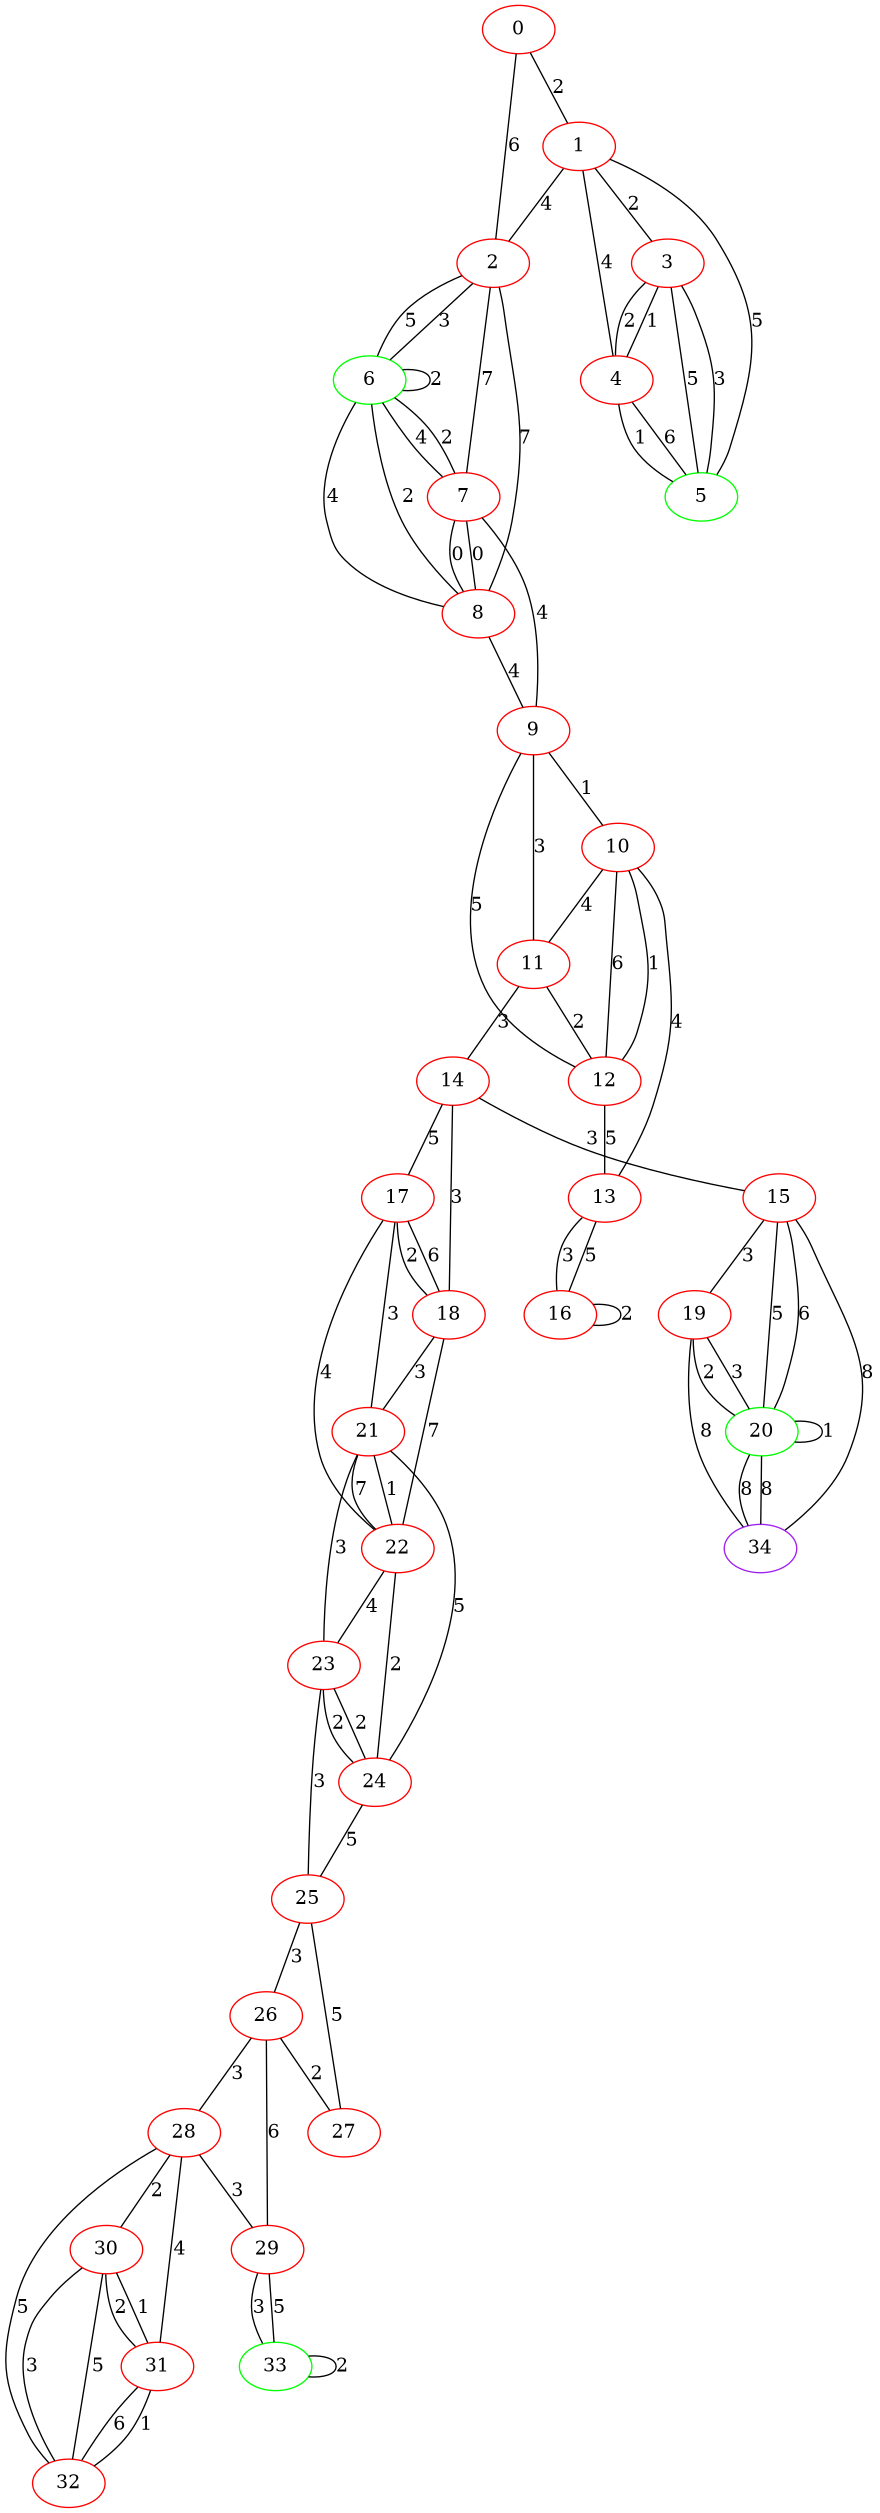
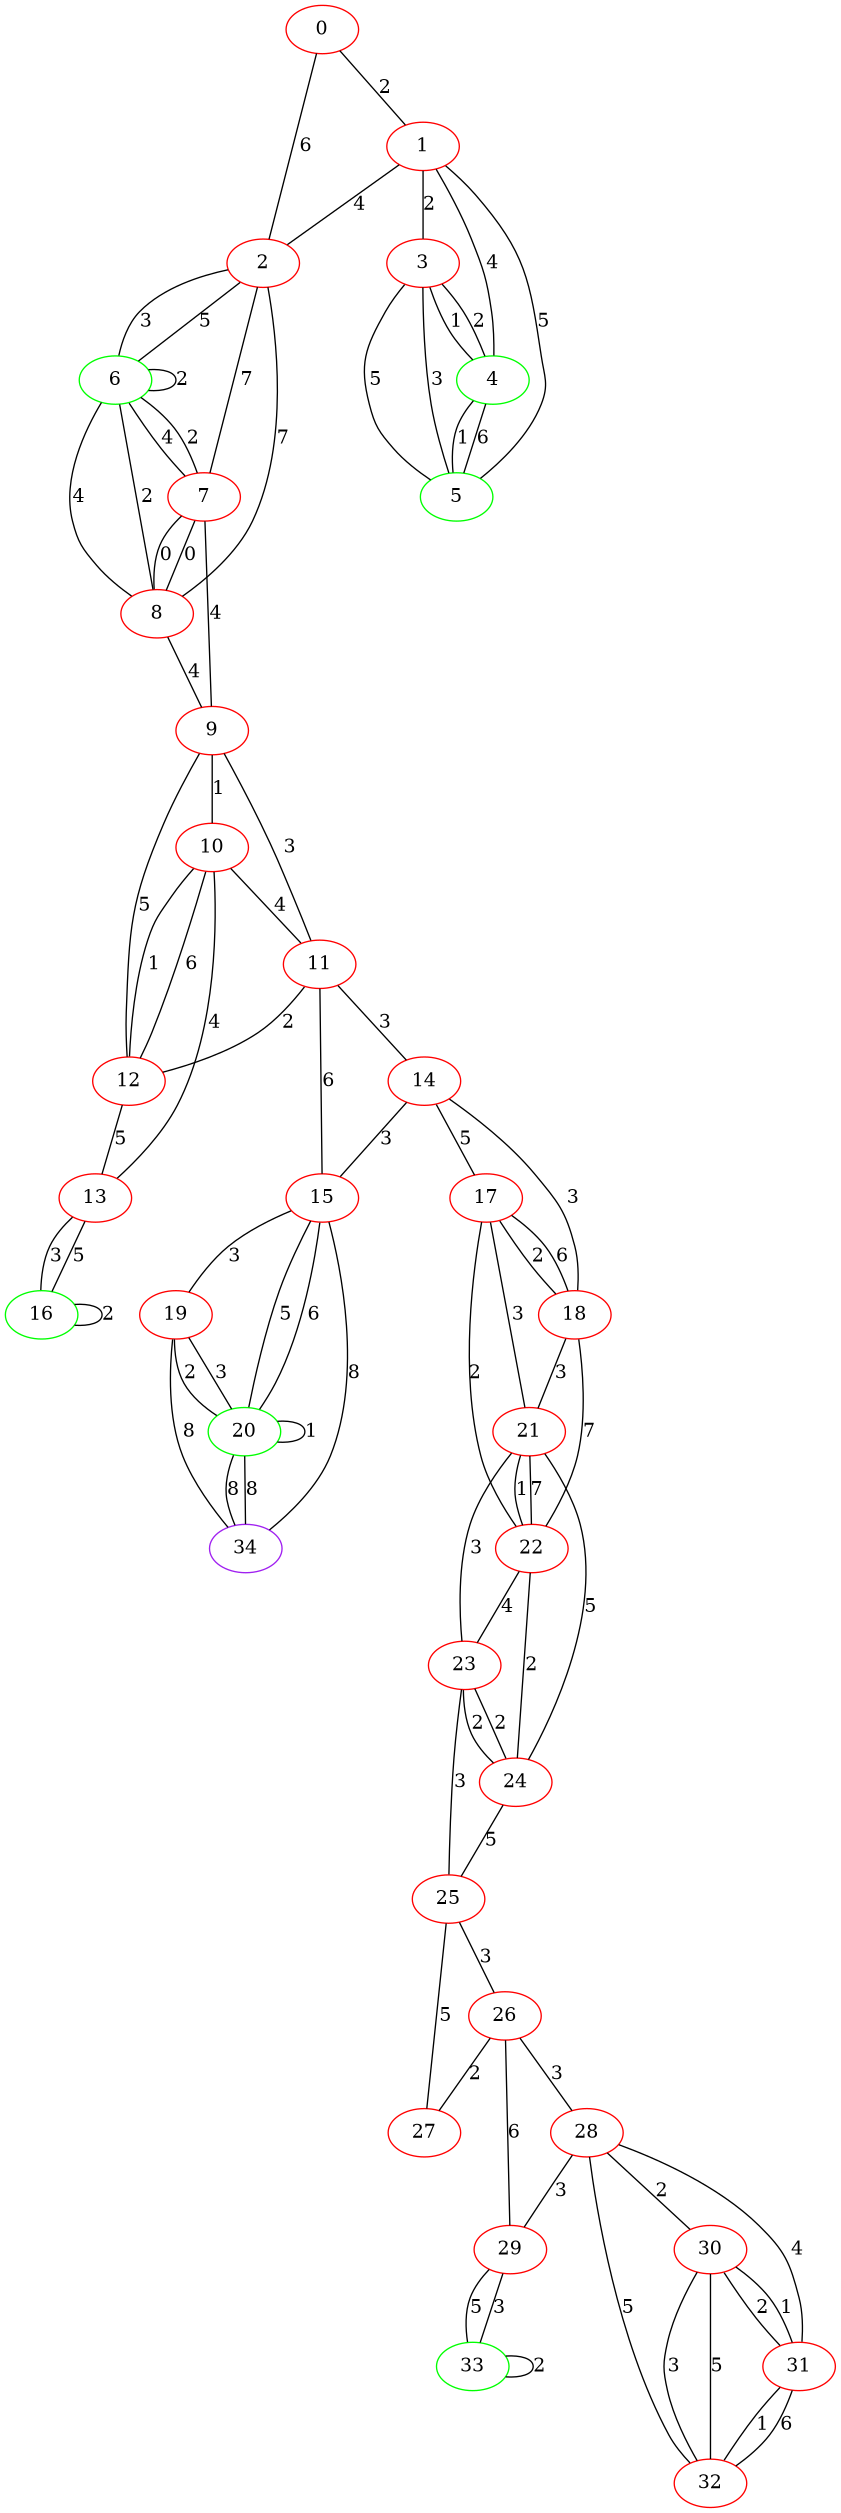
(617, 380) -> (493, 380)
none -> (321, 1081)
(560, 1315) -> (42, 1315)
(327, 1373) -> (475, 1373)
